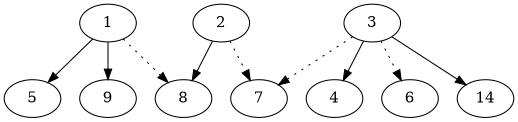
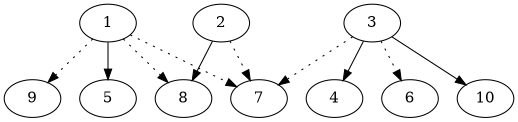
(108, 56) -> (74, 57)
none -> (179, 58)
(486, 99) -> (486, 99)
